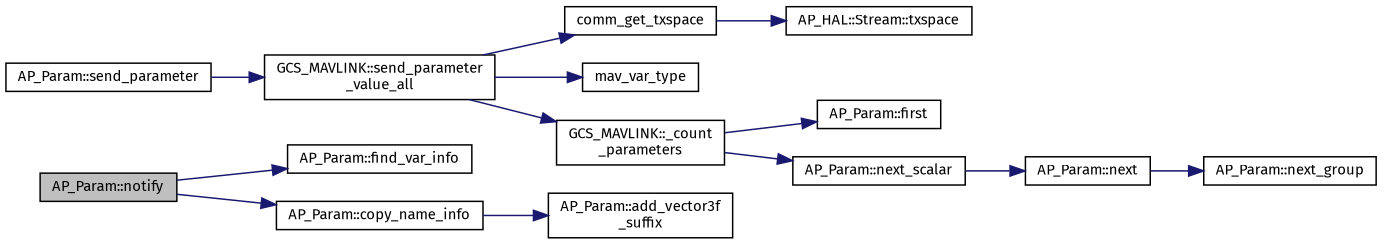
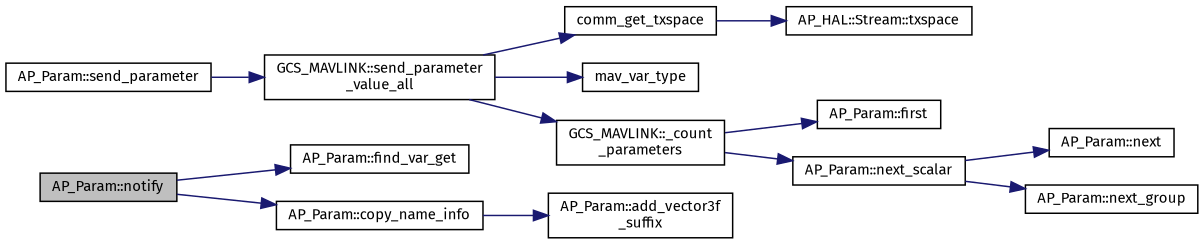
(380, 159) -> (380, 159)
(1170, 171) -> (988, 184)
